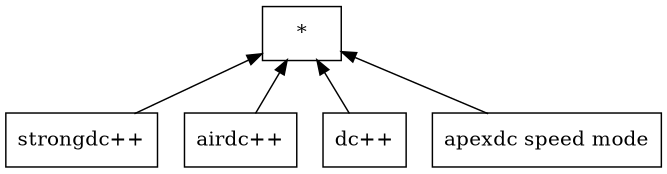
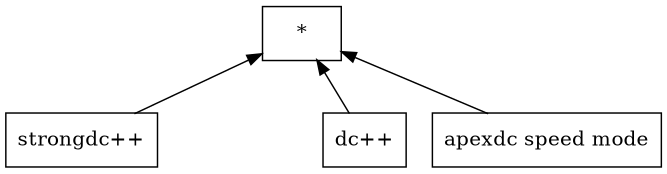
(241, 140) -> none
